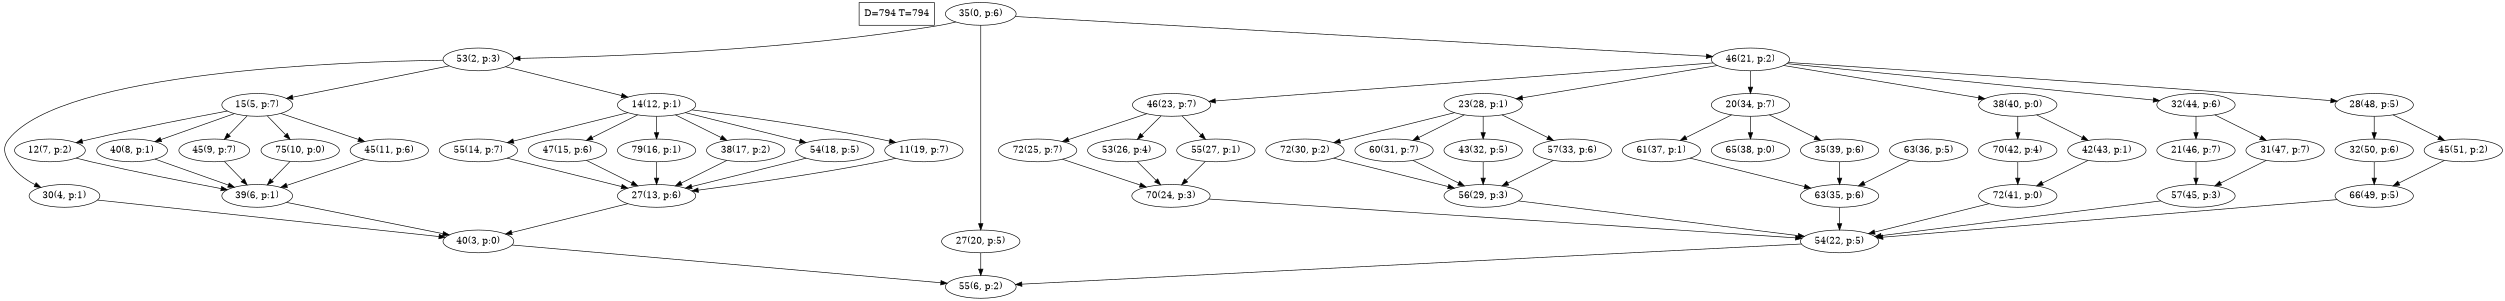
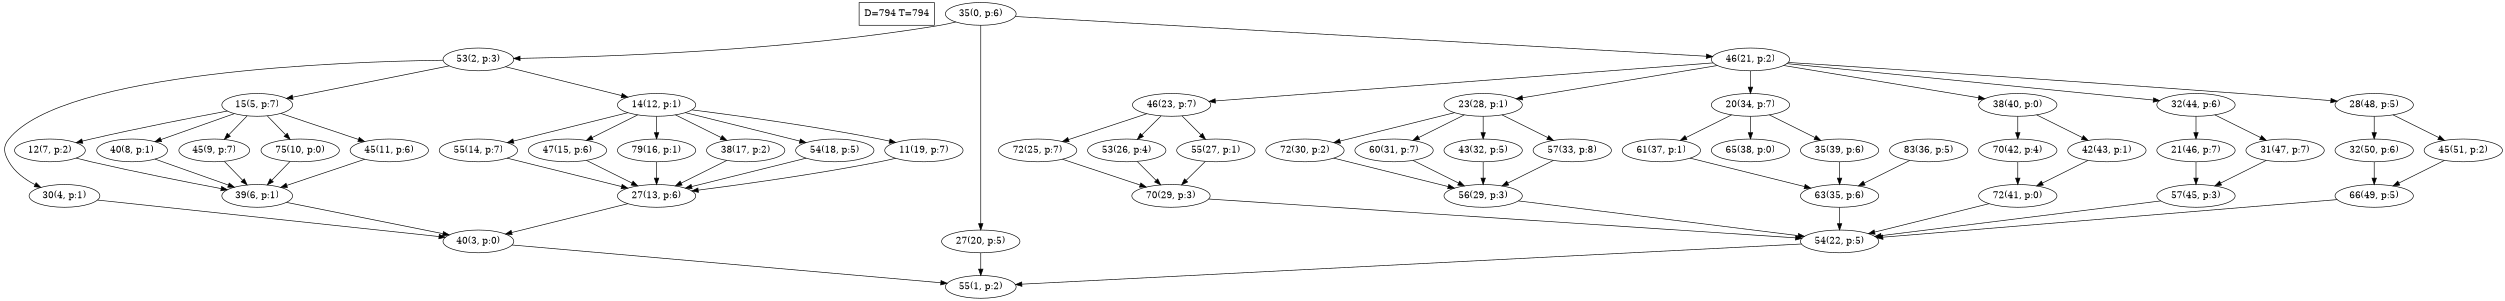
(1572, 150) -> (1572, 150)
(1929, 150) -> (1929, 150)
(1171, 196) -> (1171, 196)
(981, 287) -> (981, 287)
